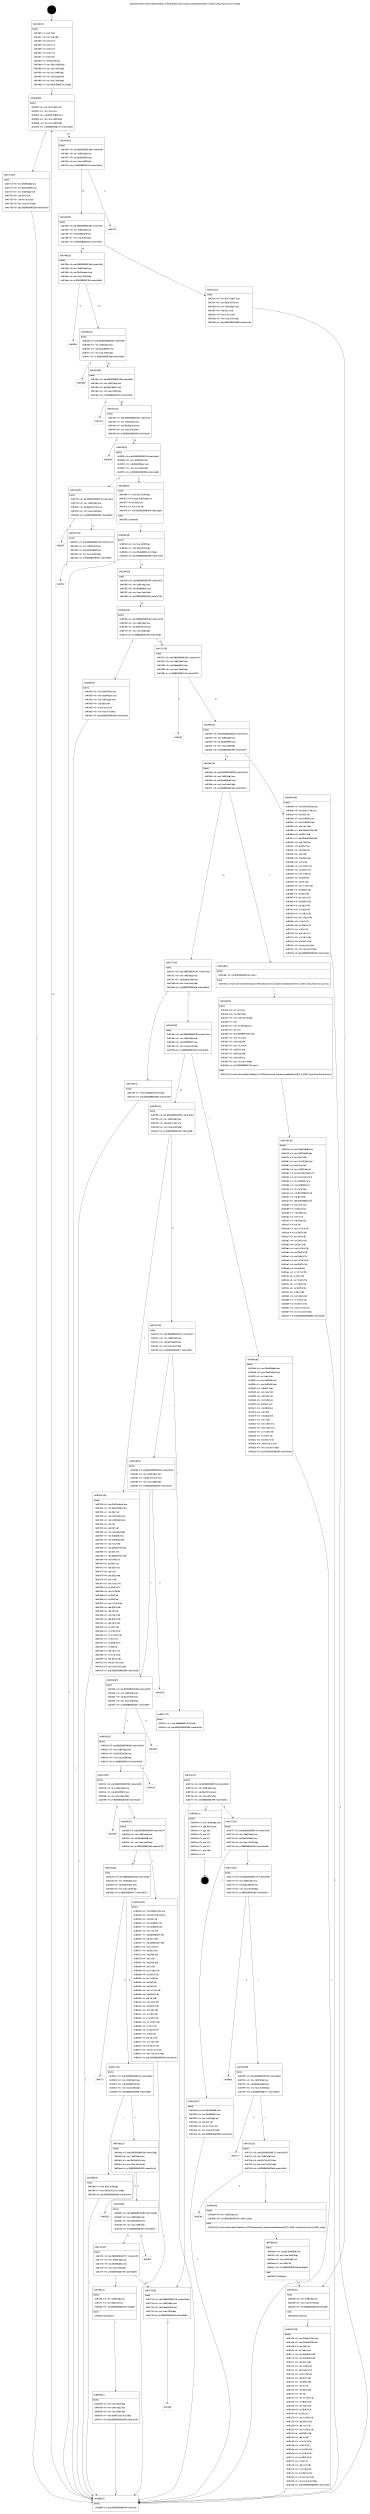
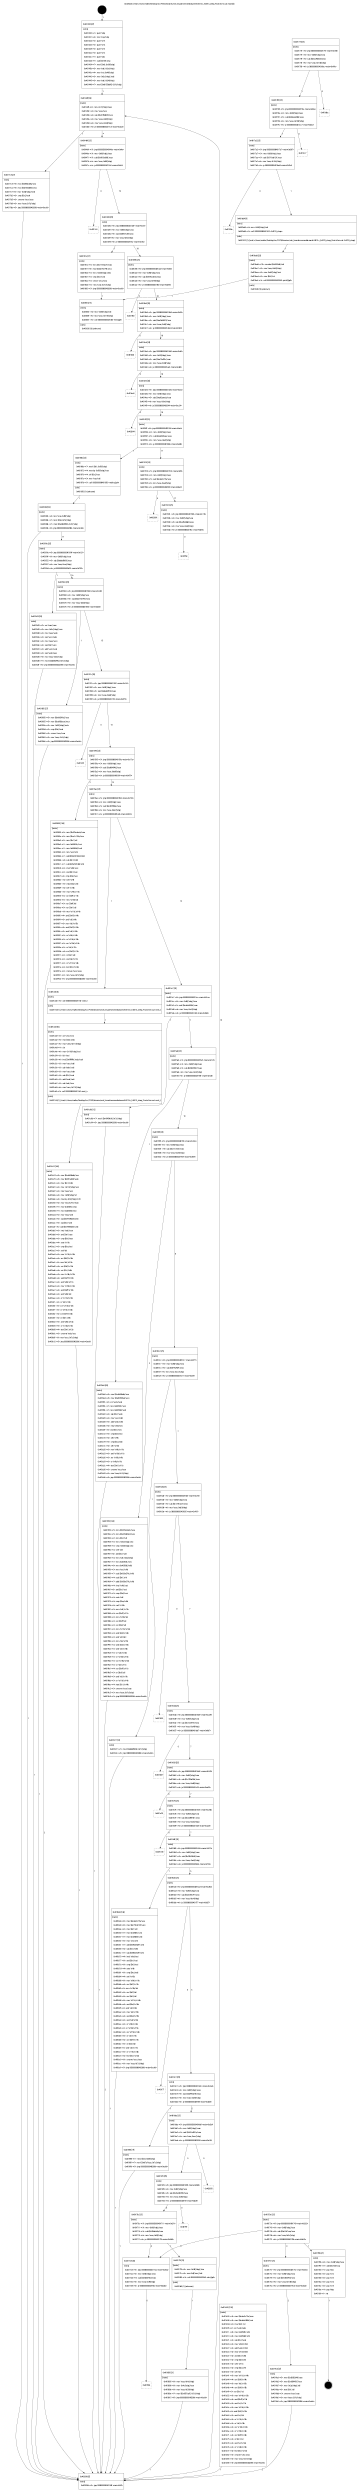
none -> (53, 641)
(248, 1857) -> none
(307, 2322) -> none
